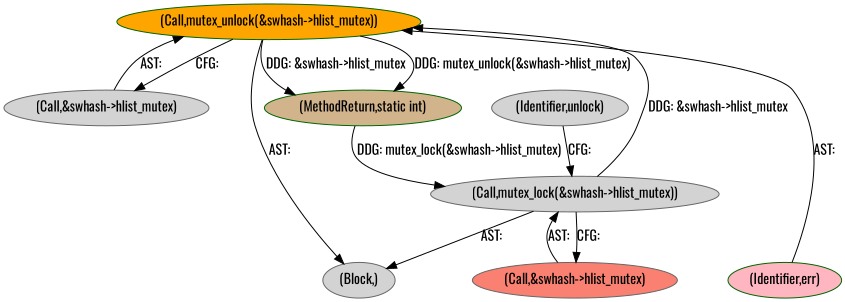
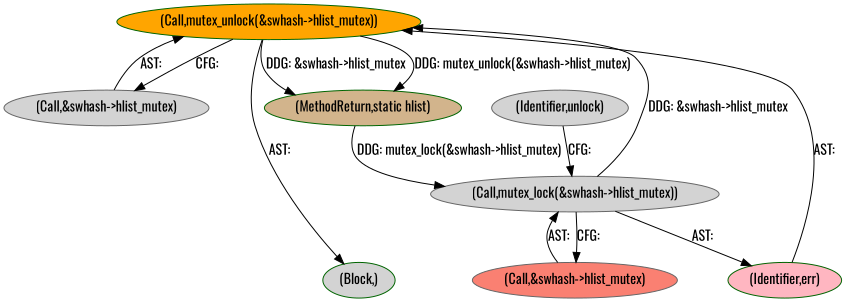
(363, 108) -> (363, 108)
(465, 238) -> (679, 237)
(359, 280) -> (359, 280)
